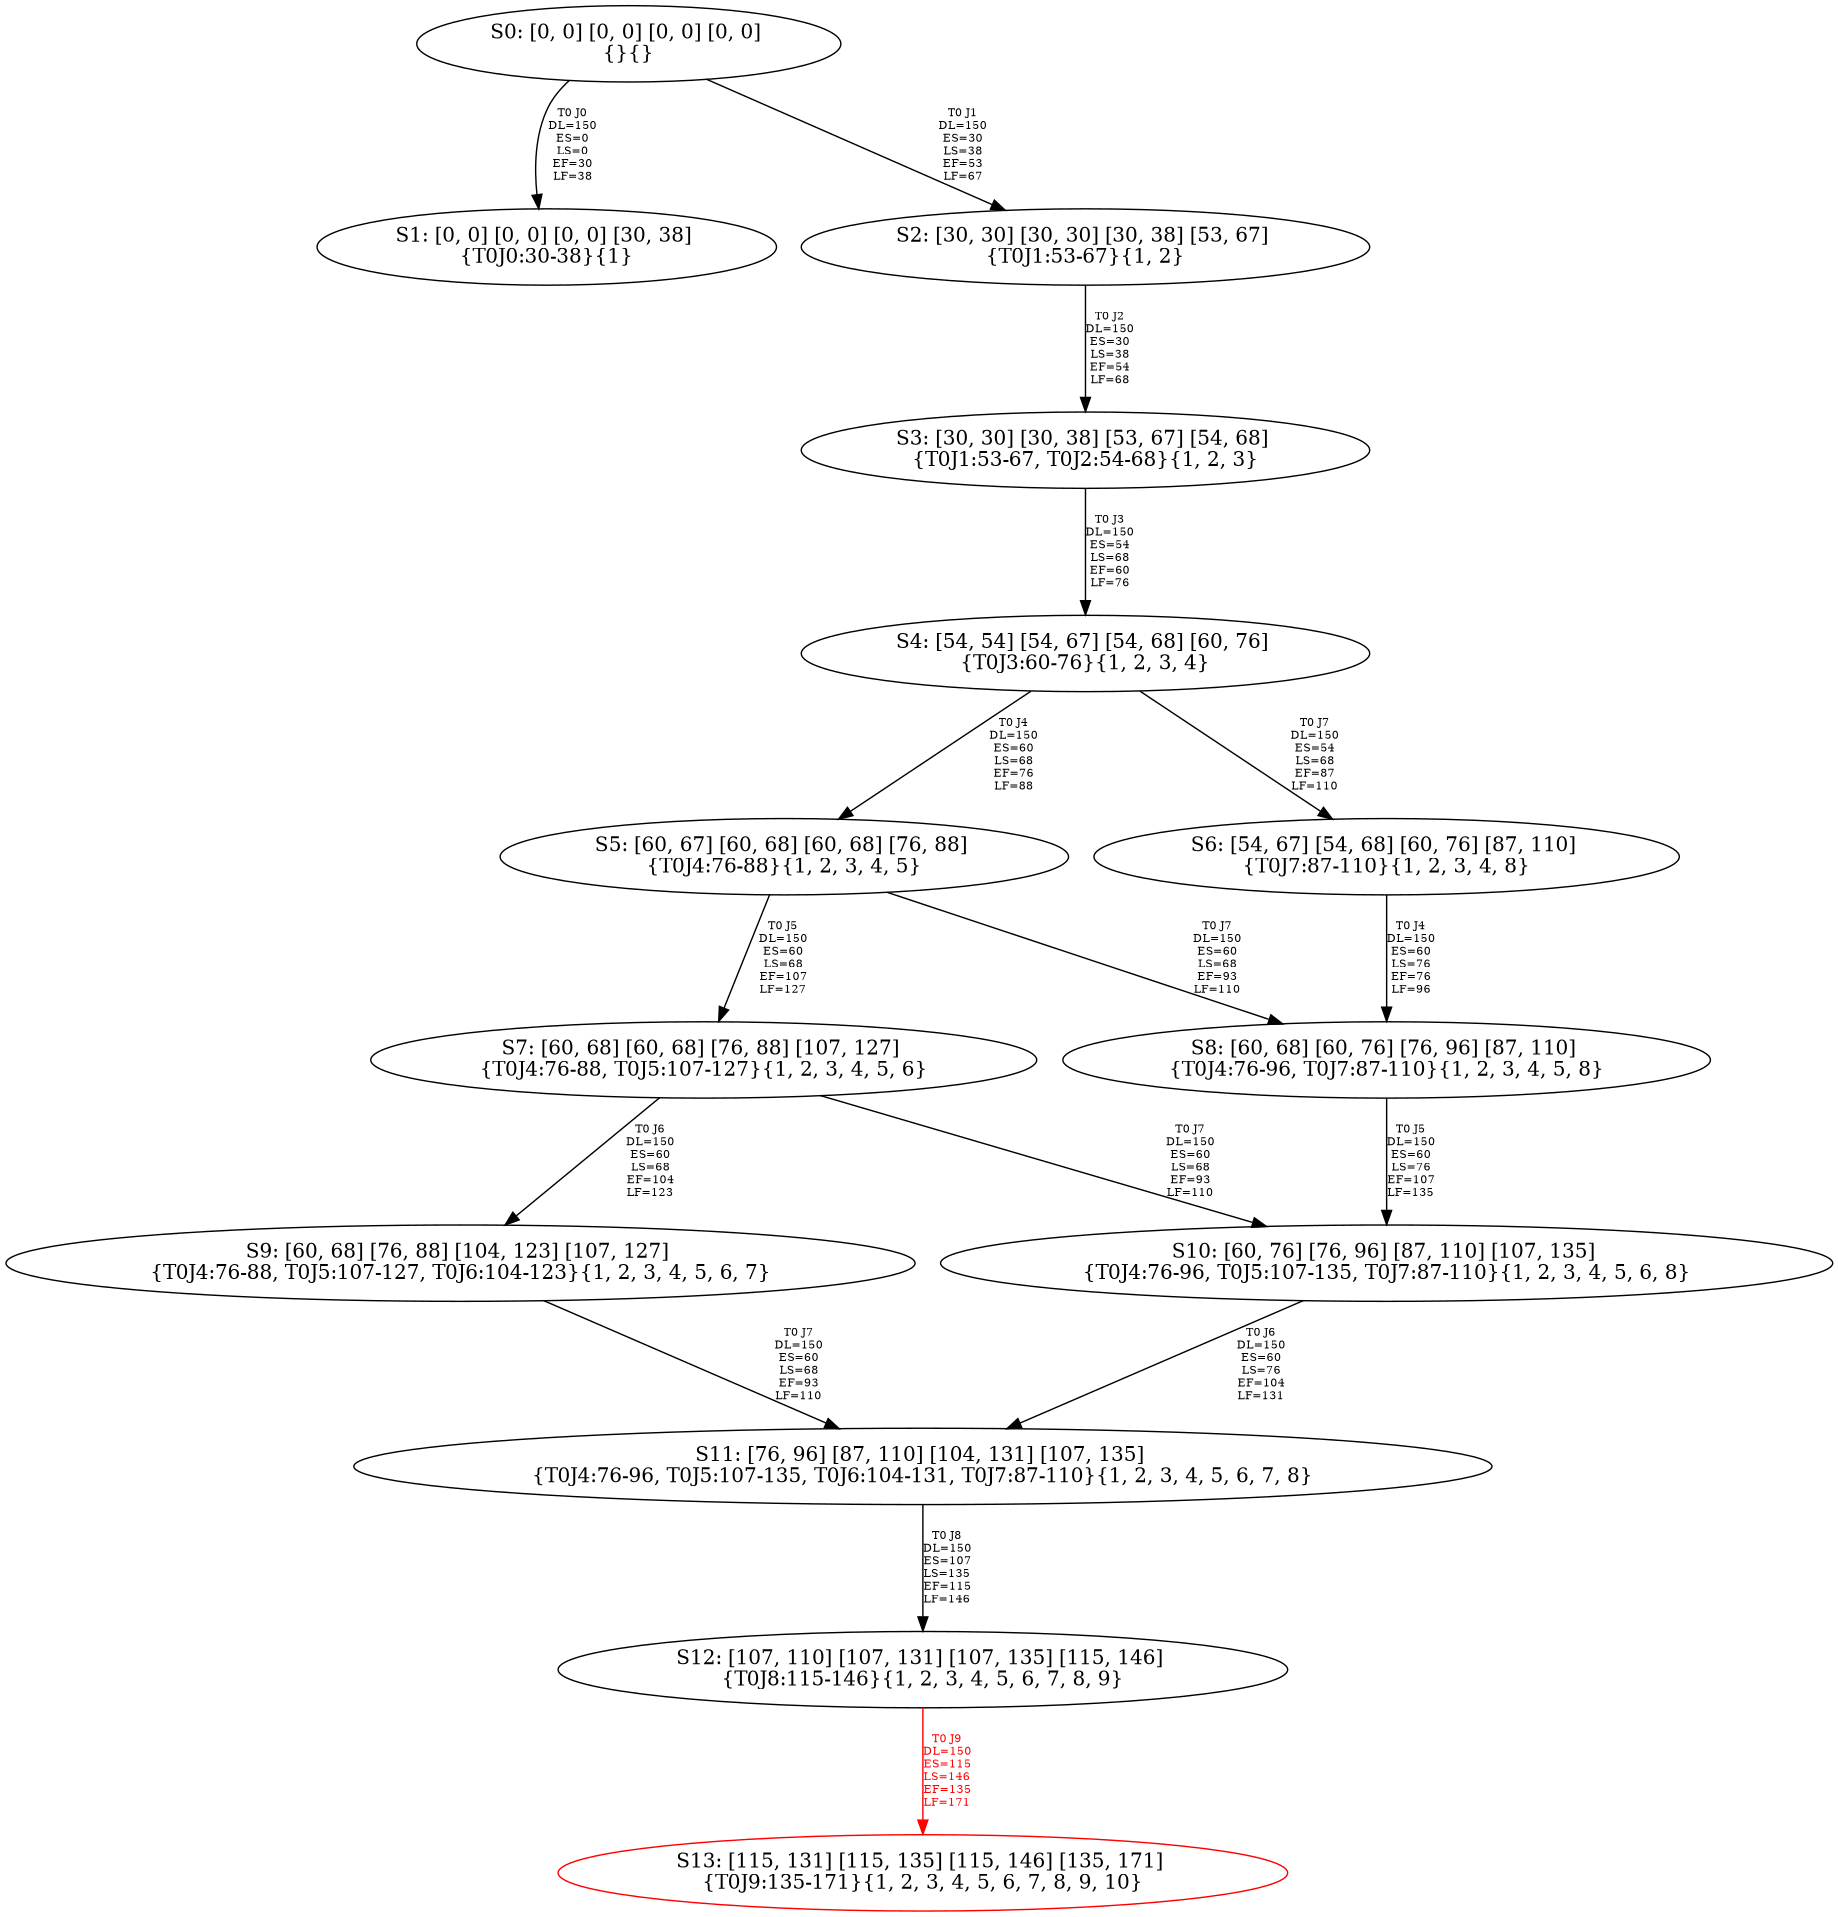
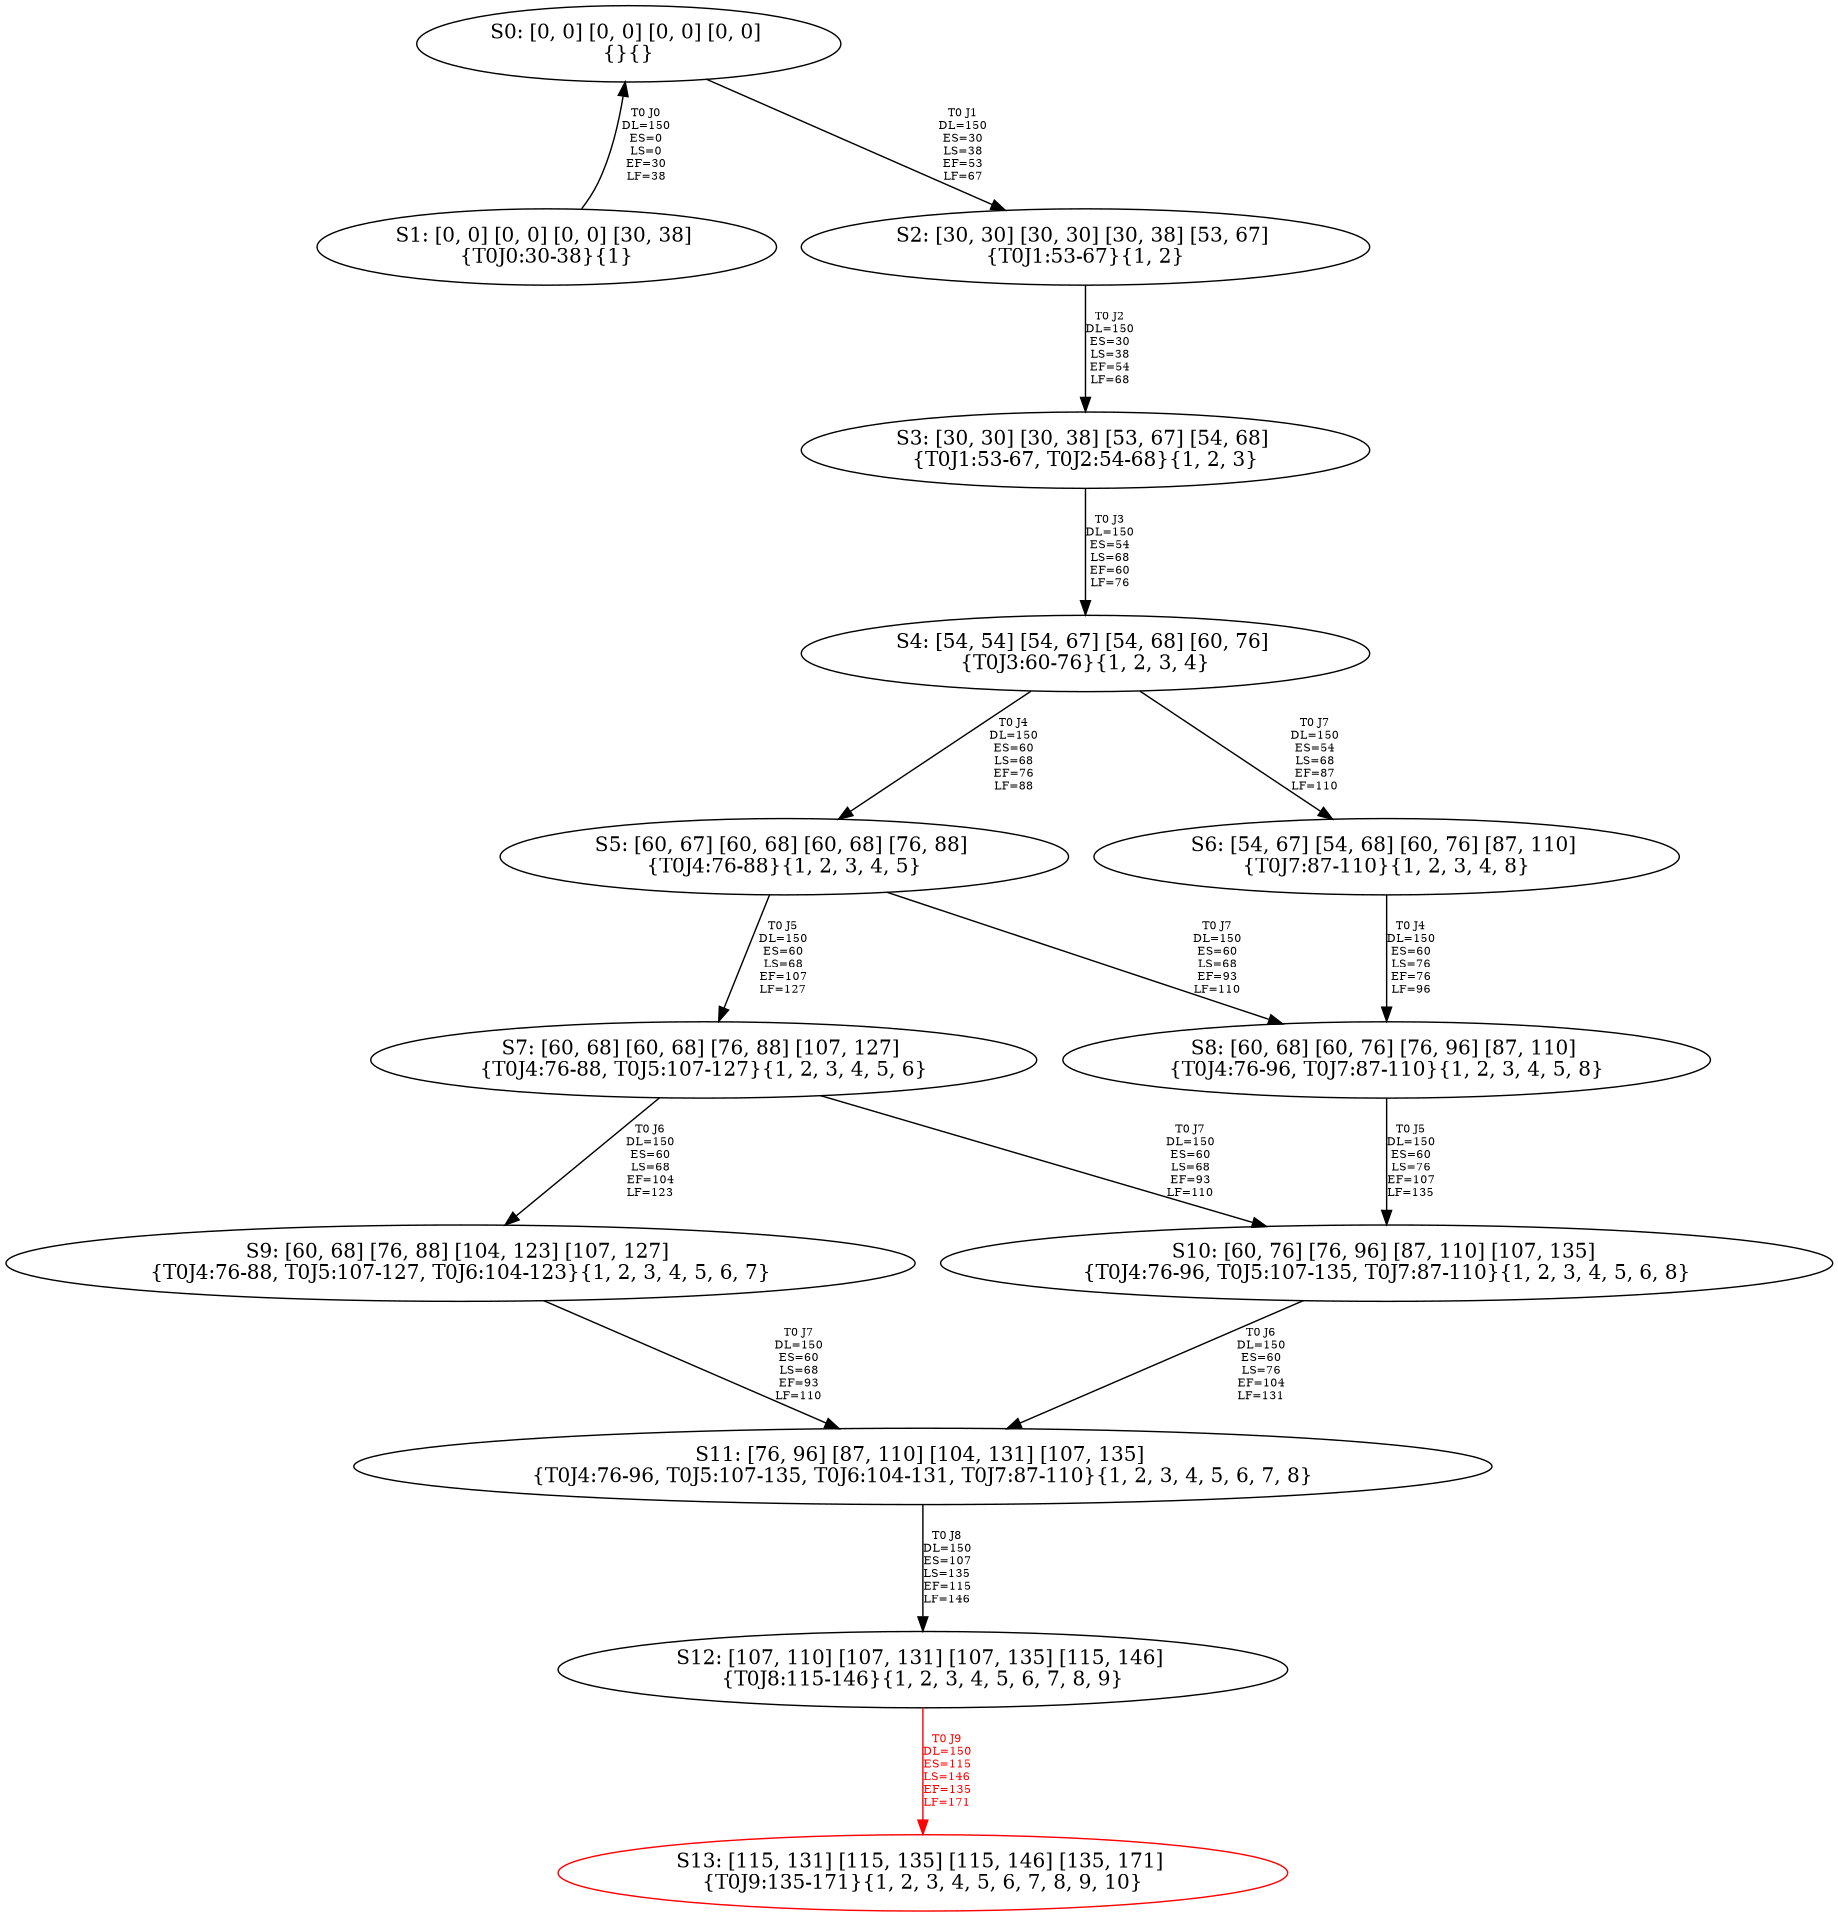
(539, 133) -> (609, 155)
